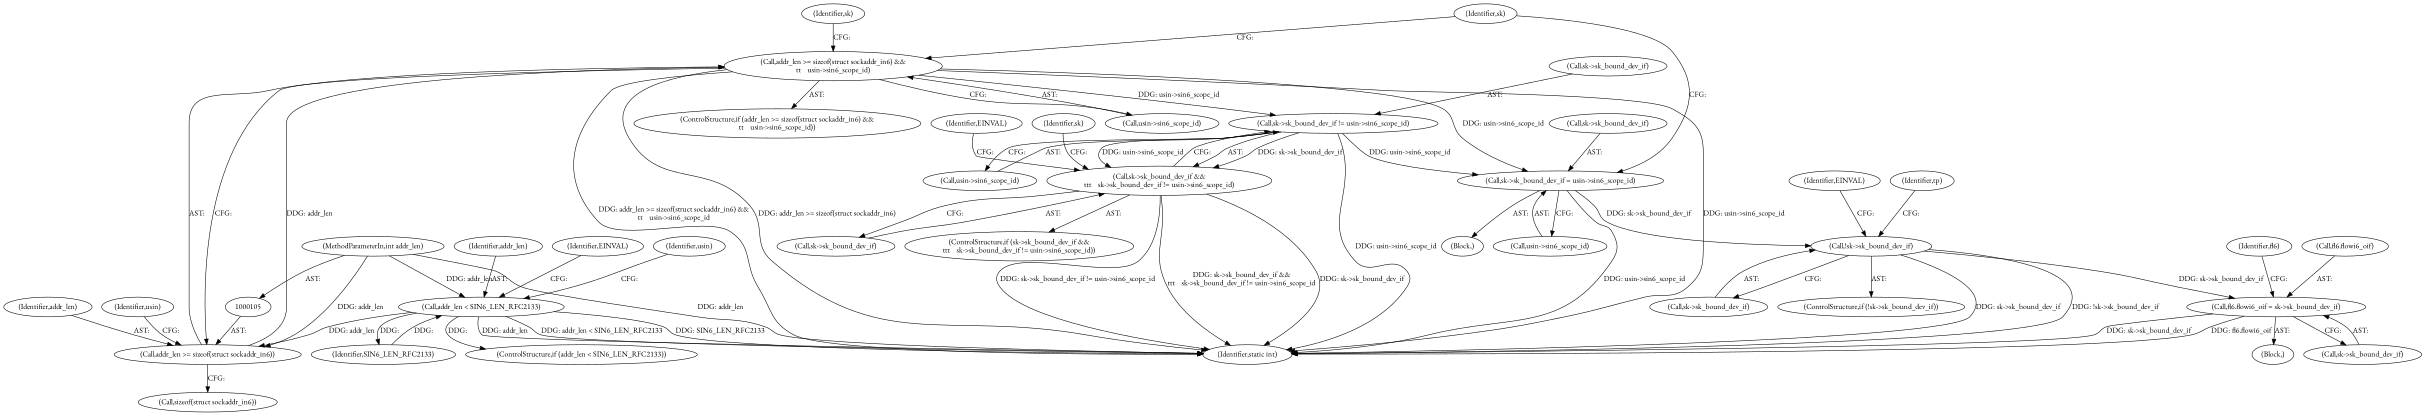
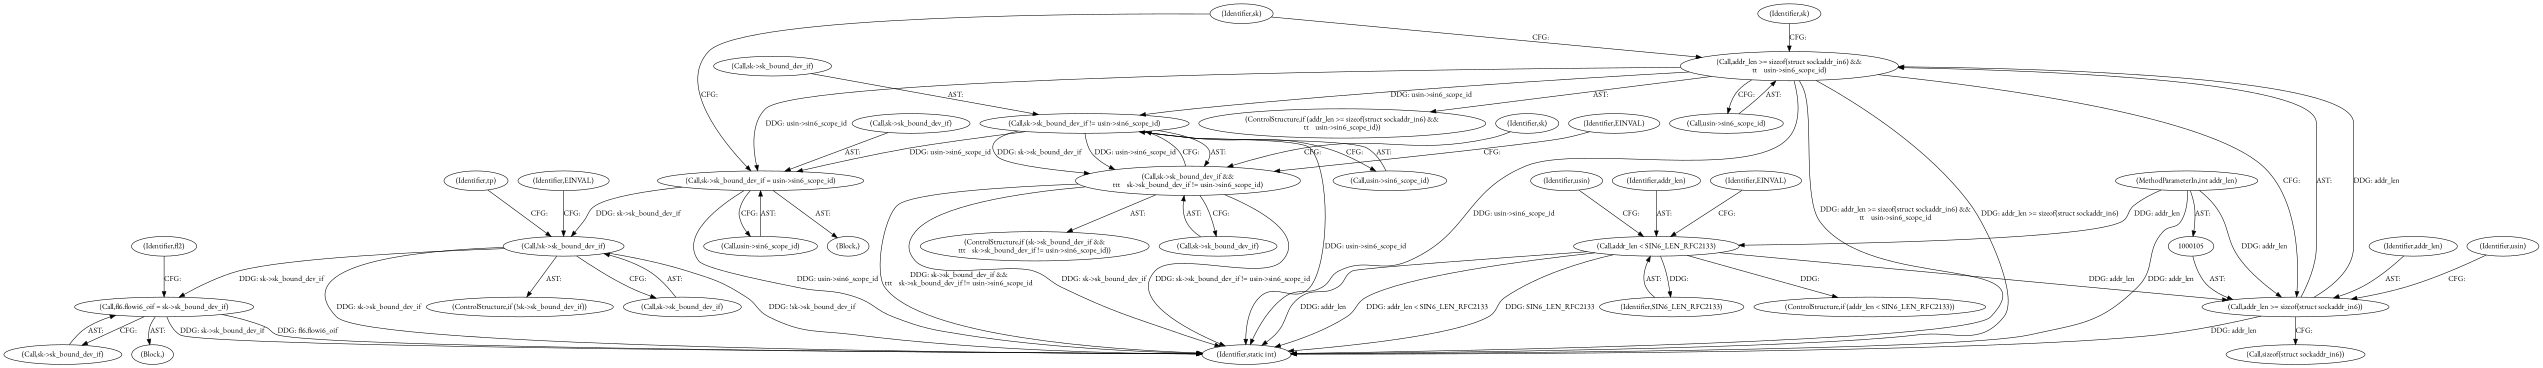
(2259, 246) -> (164, 246)
(2345, 246) -> none
(425, 331) -> (1655, 279)
none -> (1925, 347)
